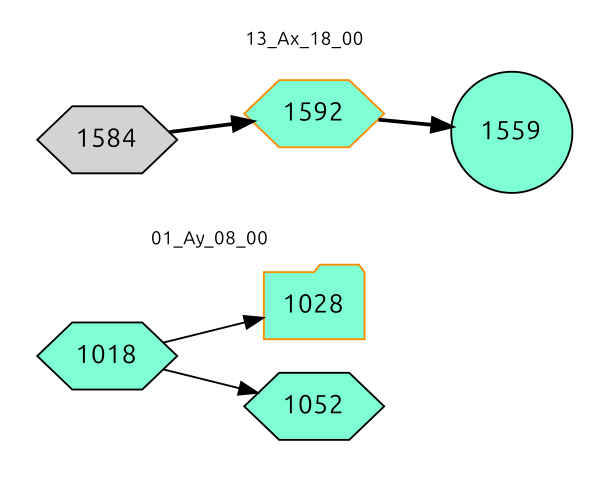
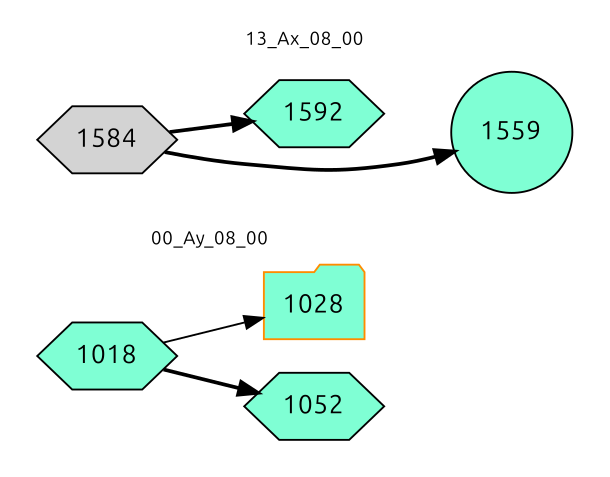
(305, 40) -> (305, 40)
(314, 114) -> (314, 114)
(405, 122) -> (300, 169)
(211, 240) -> (211, 240)
(201, 379) -> (201, 379)
